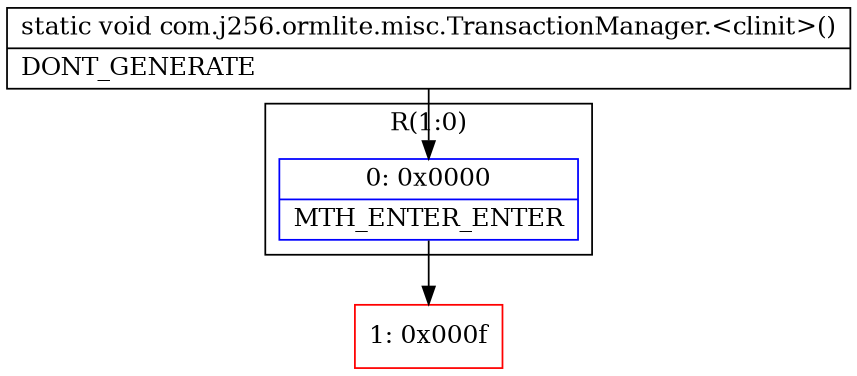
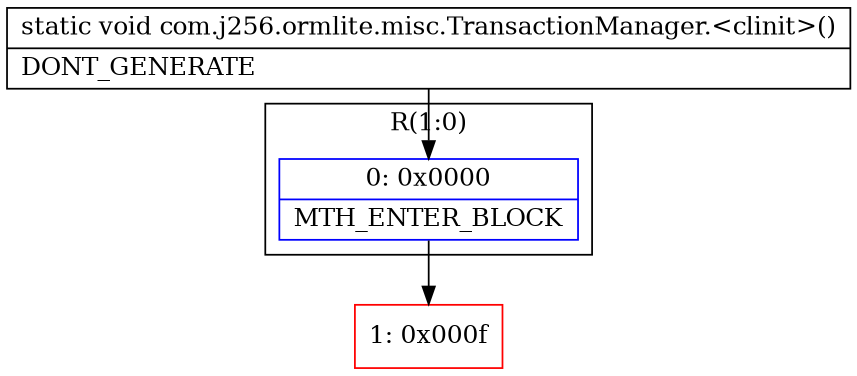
(429, 219) -> (429, 219)
